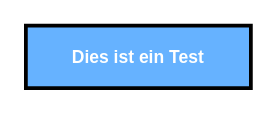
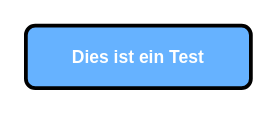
(138, 57) -> (138, 57)
